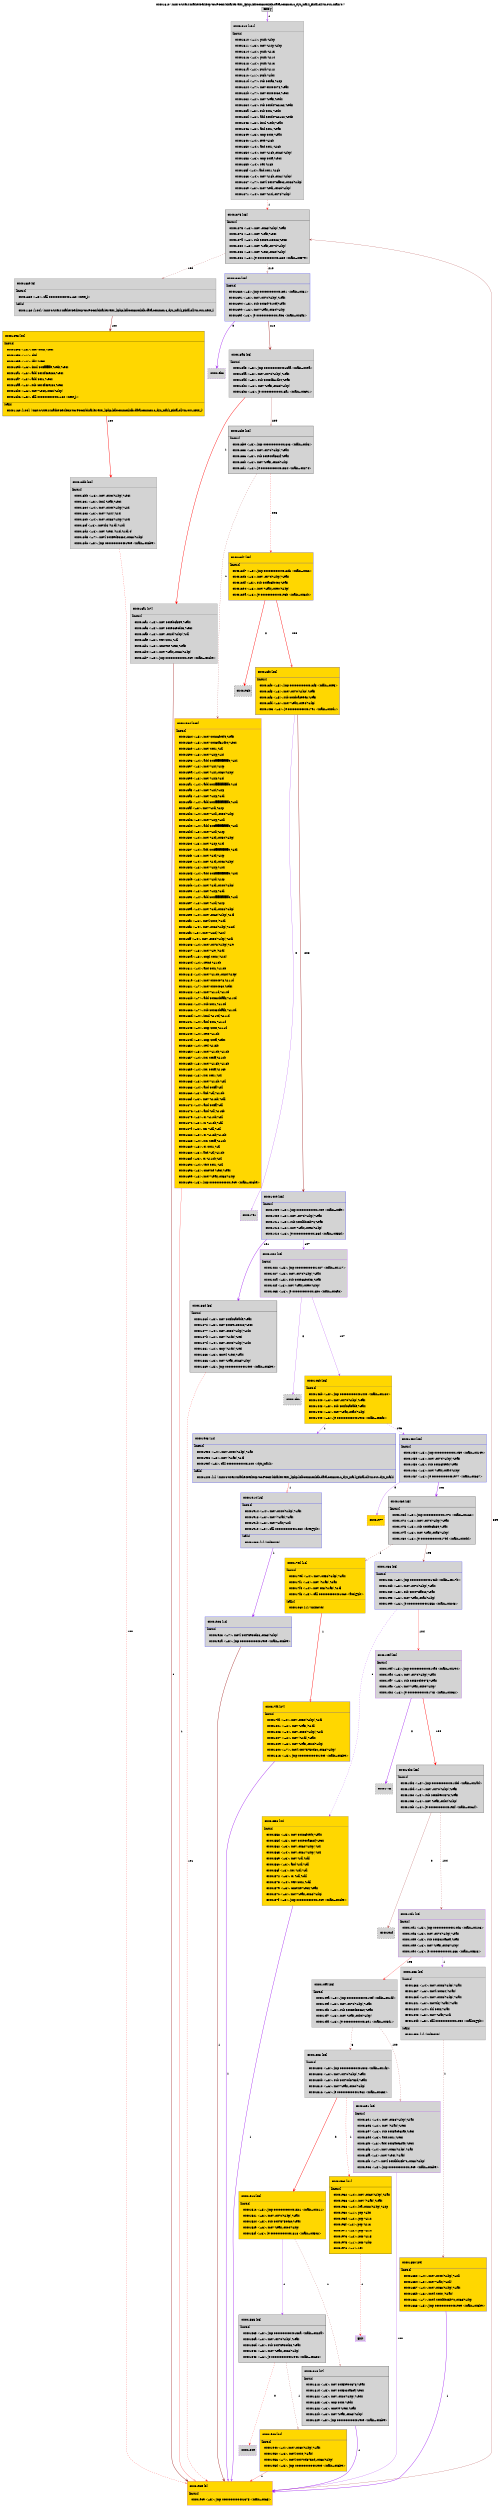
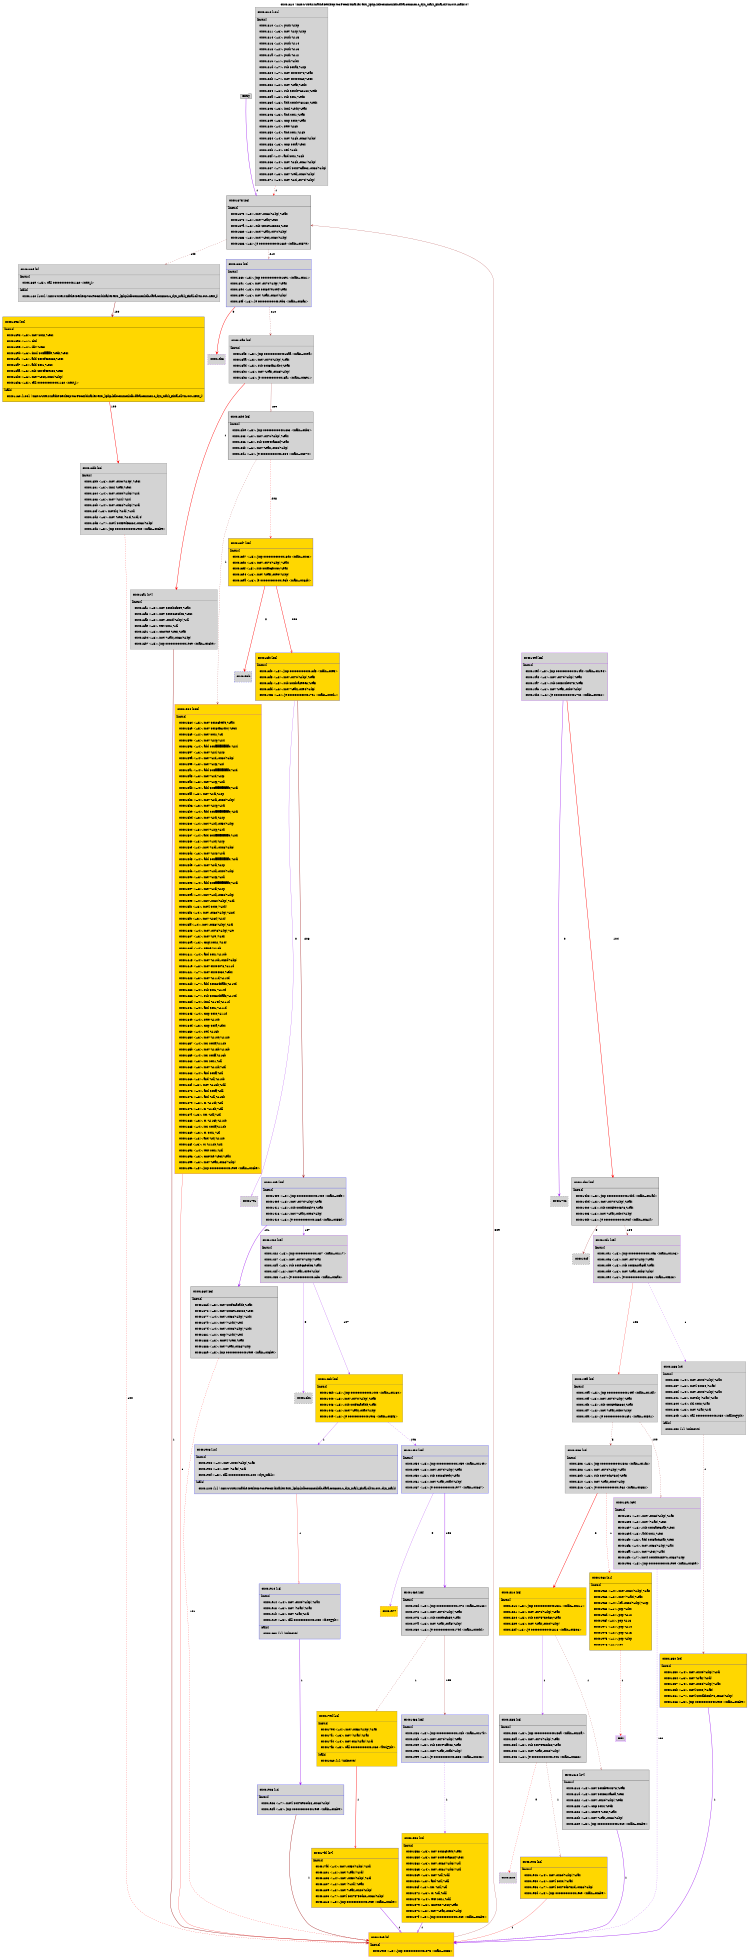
(267, 15) -> (247, 147)
(269, 334) -> (270, 320)
(222, 342) -> (222, 328)
(243, 691) -> (243, 677)
(418, 1629) -> none
(397, 2379) -> (657, 1838)
